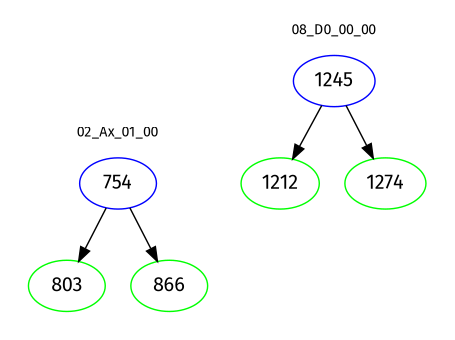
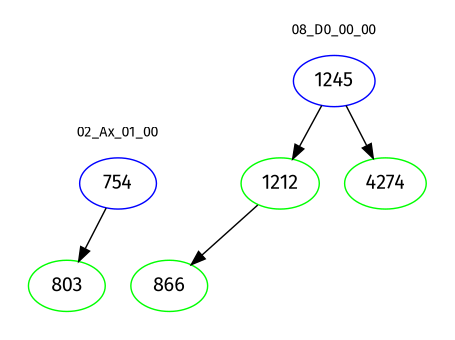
(385, 183) -> (385, 183)
(140, 228) -> (230, 230)
